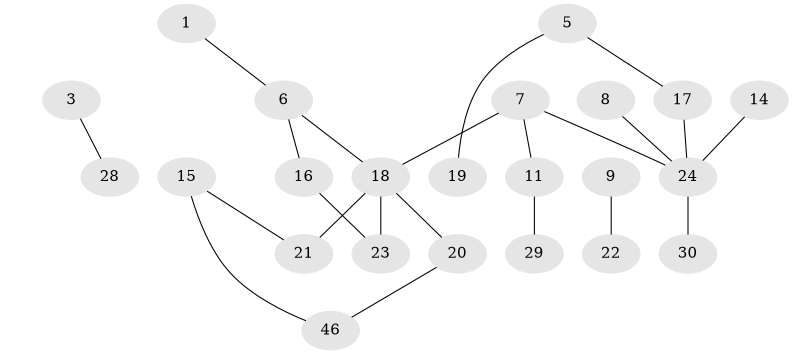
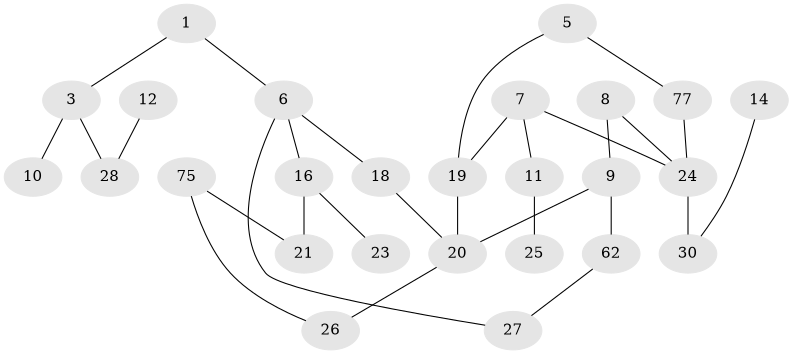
none -> (129, 62)
none -> (148, 100)
(683, 100) -> (683, 100)
none -> (608, 132)
(451, 139) -> (489, 139)
(724, 139) -> (734, 181)
none -> (33, 177)
(187, 177) -> (187, 177)
(347, 211) -> (304, 216)
none -> (543, 211)
(381, 216) -> none
none -> (458, 216)
(534, 254) -> (534, 254)
(611, 254) -> (611, 254)
(331, 331) -> (331, 331)
none -> (513, 331)
